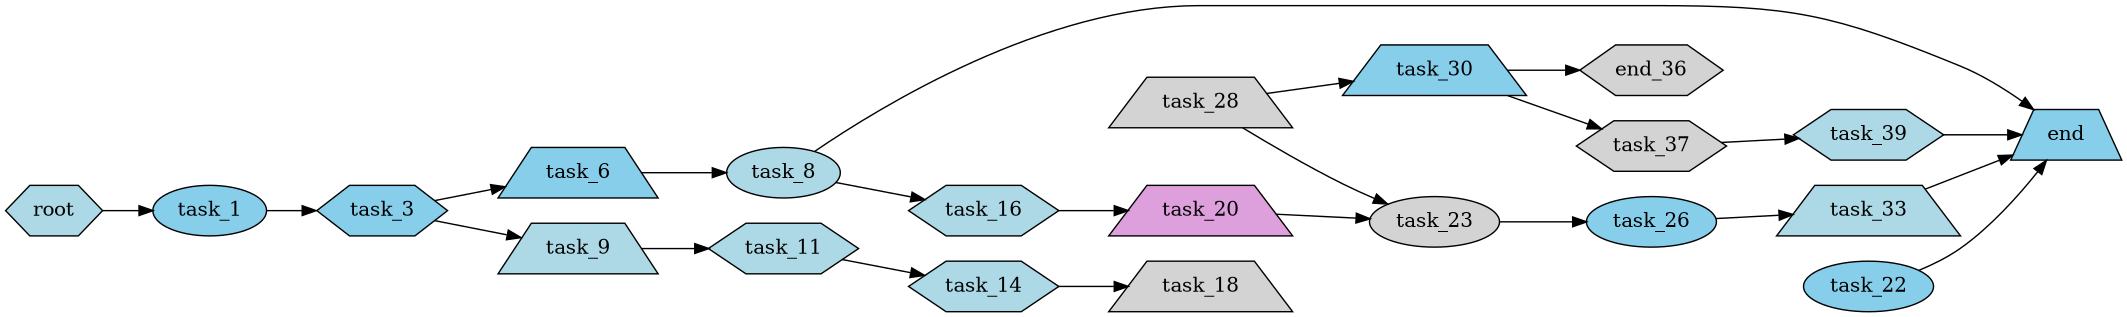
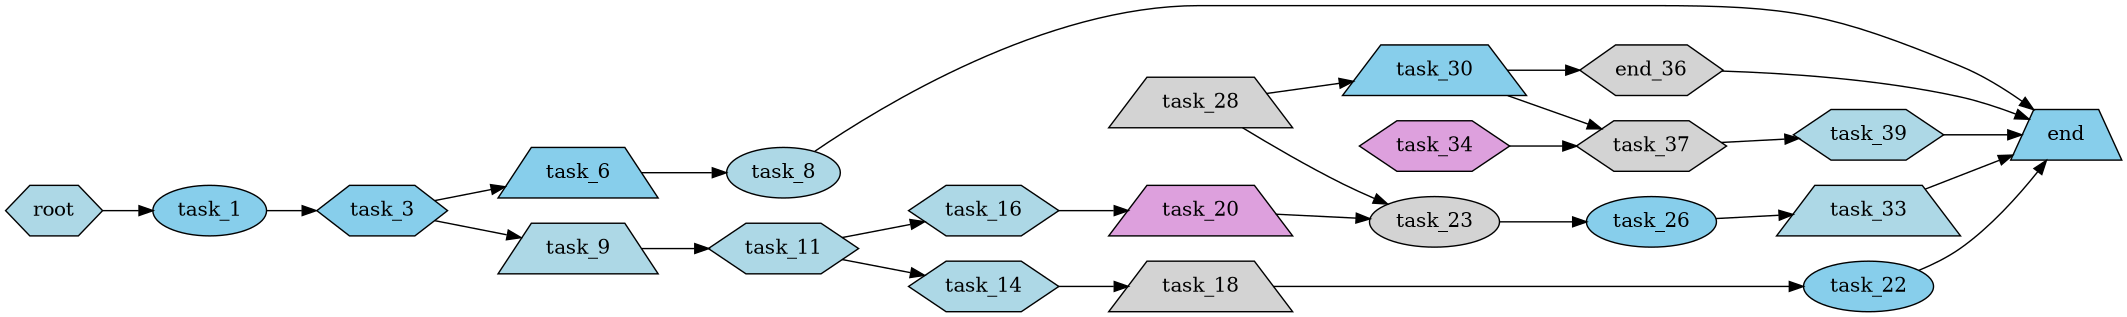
none -> (1871, 82)
none -> (1434, 146)
(873, 190) -> (876, 231)
none -> (1531, 286)
